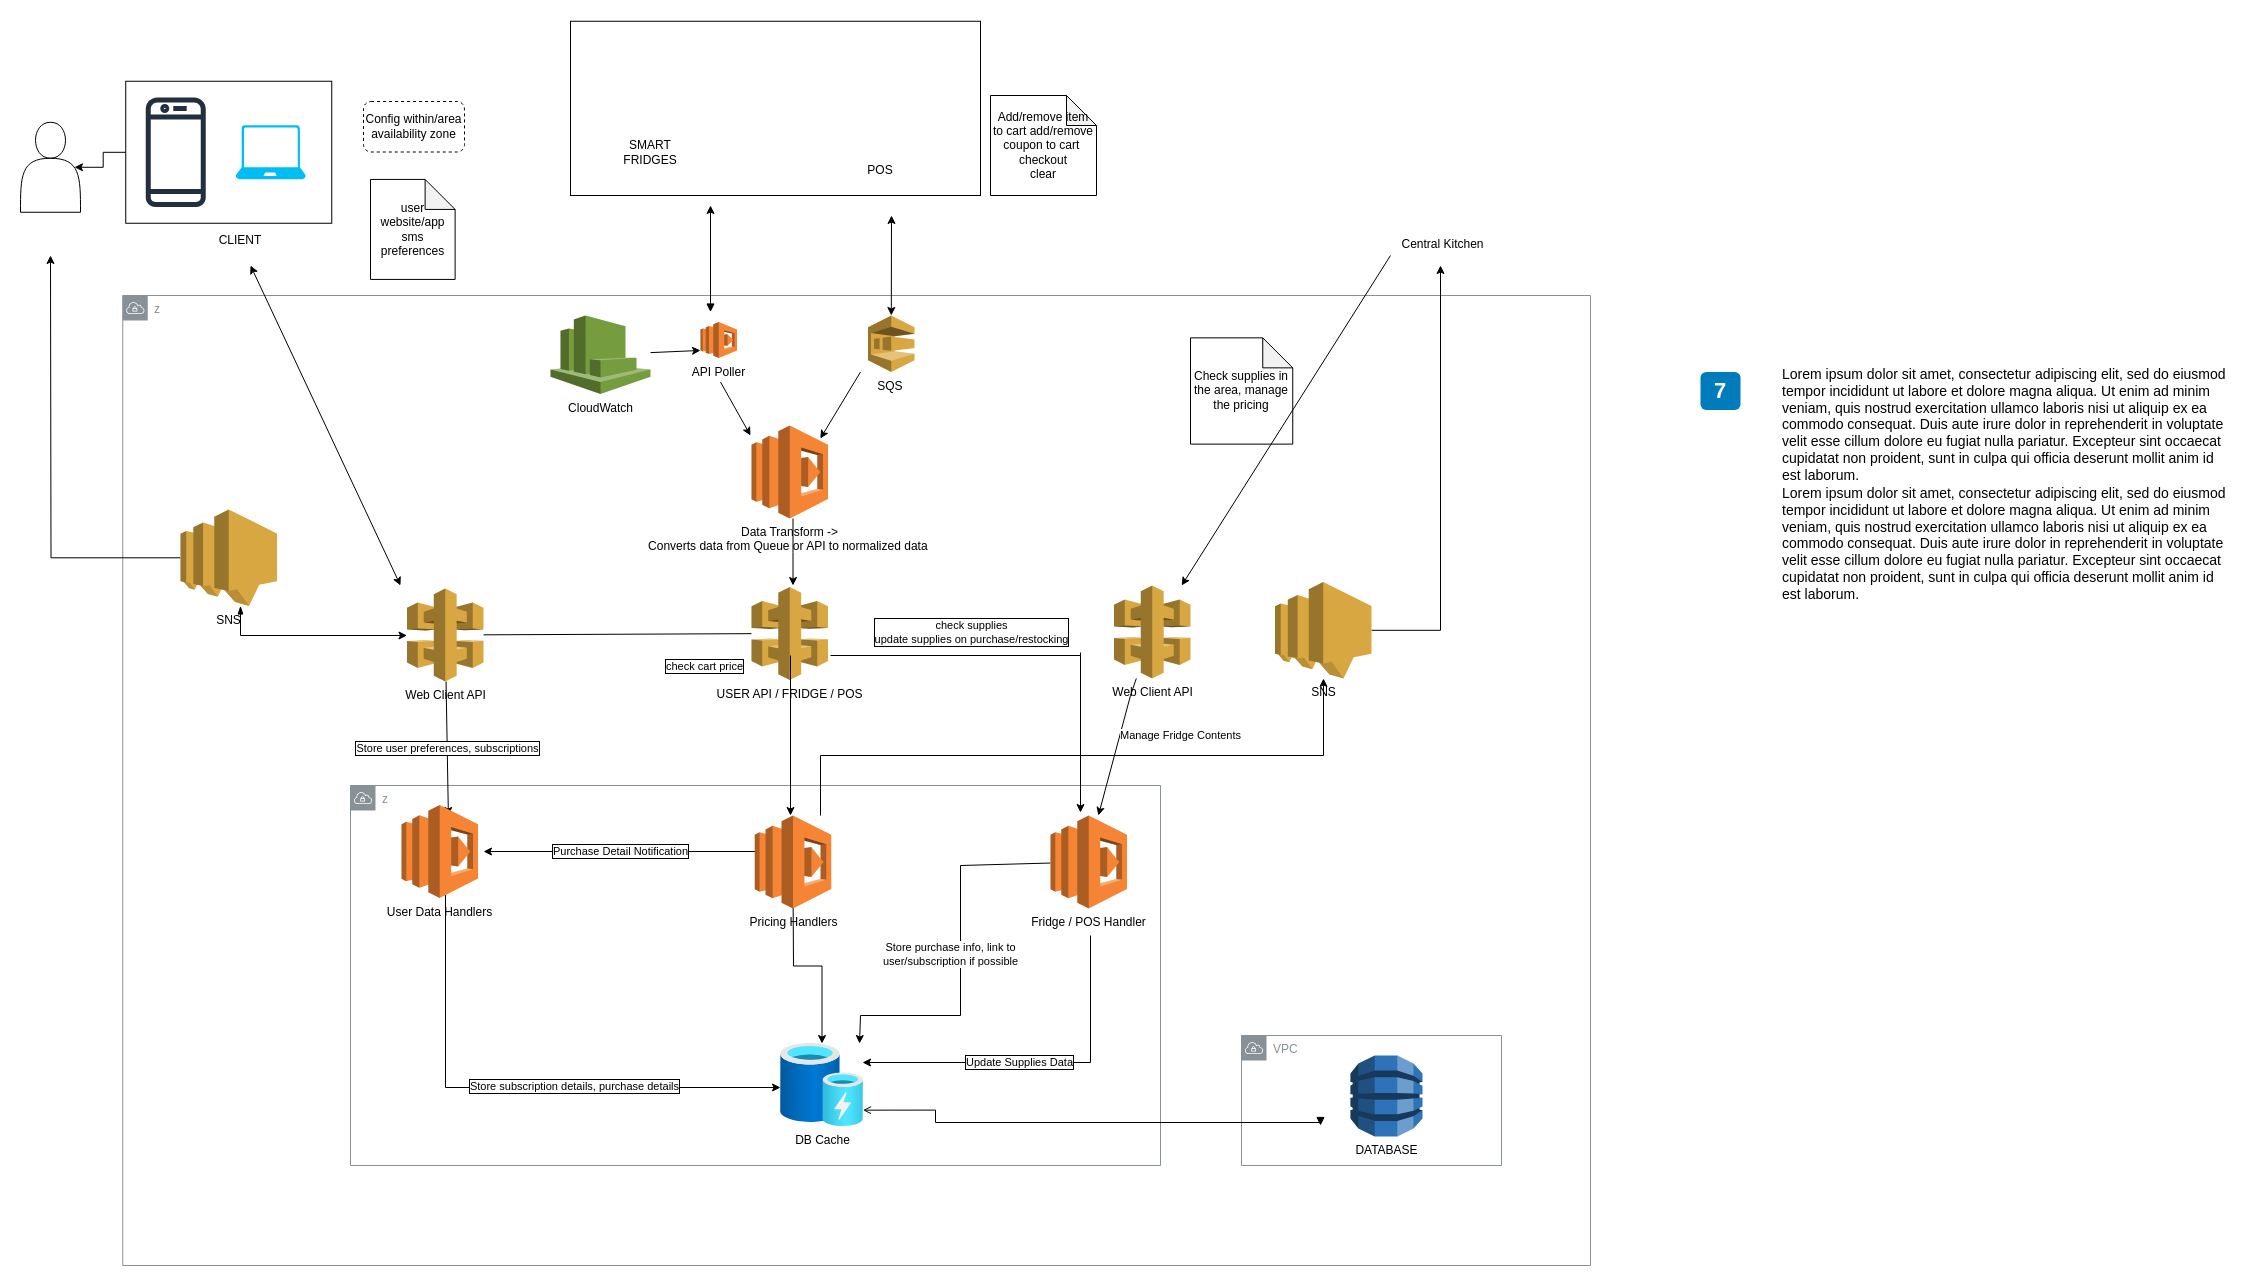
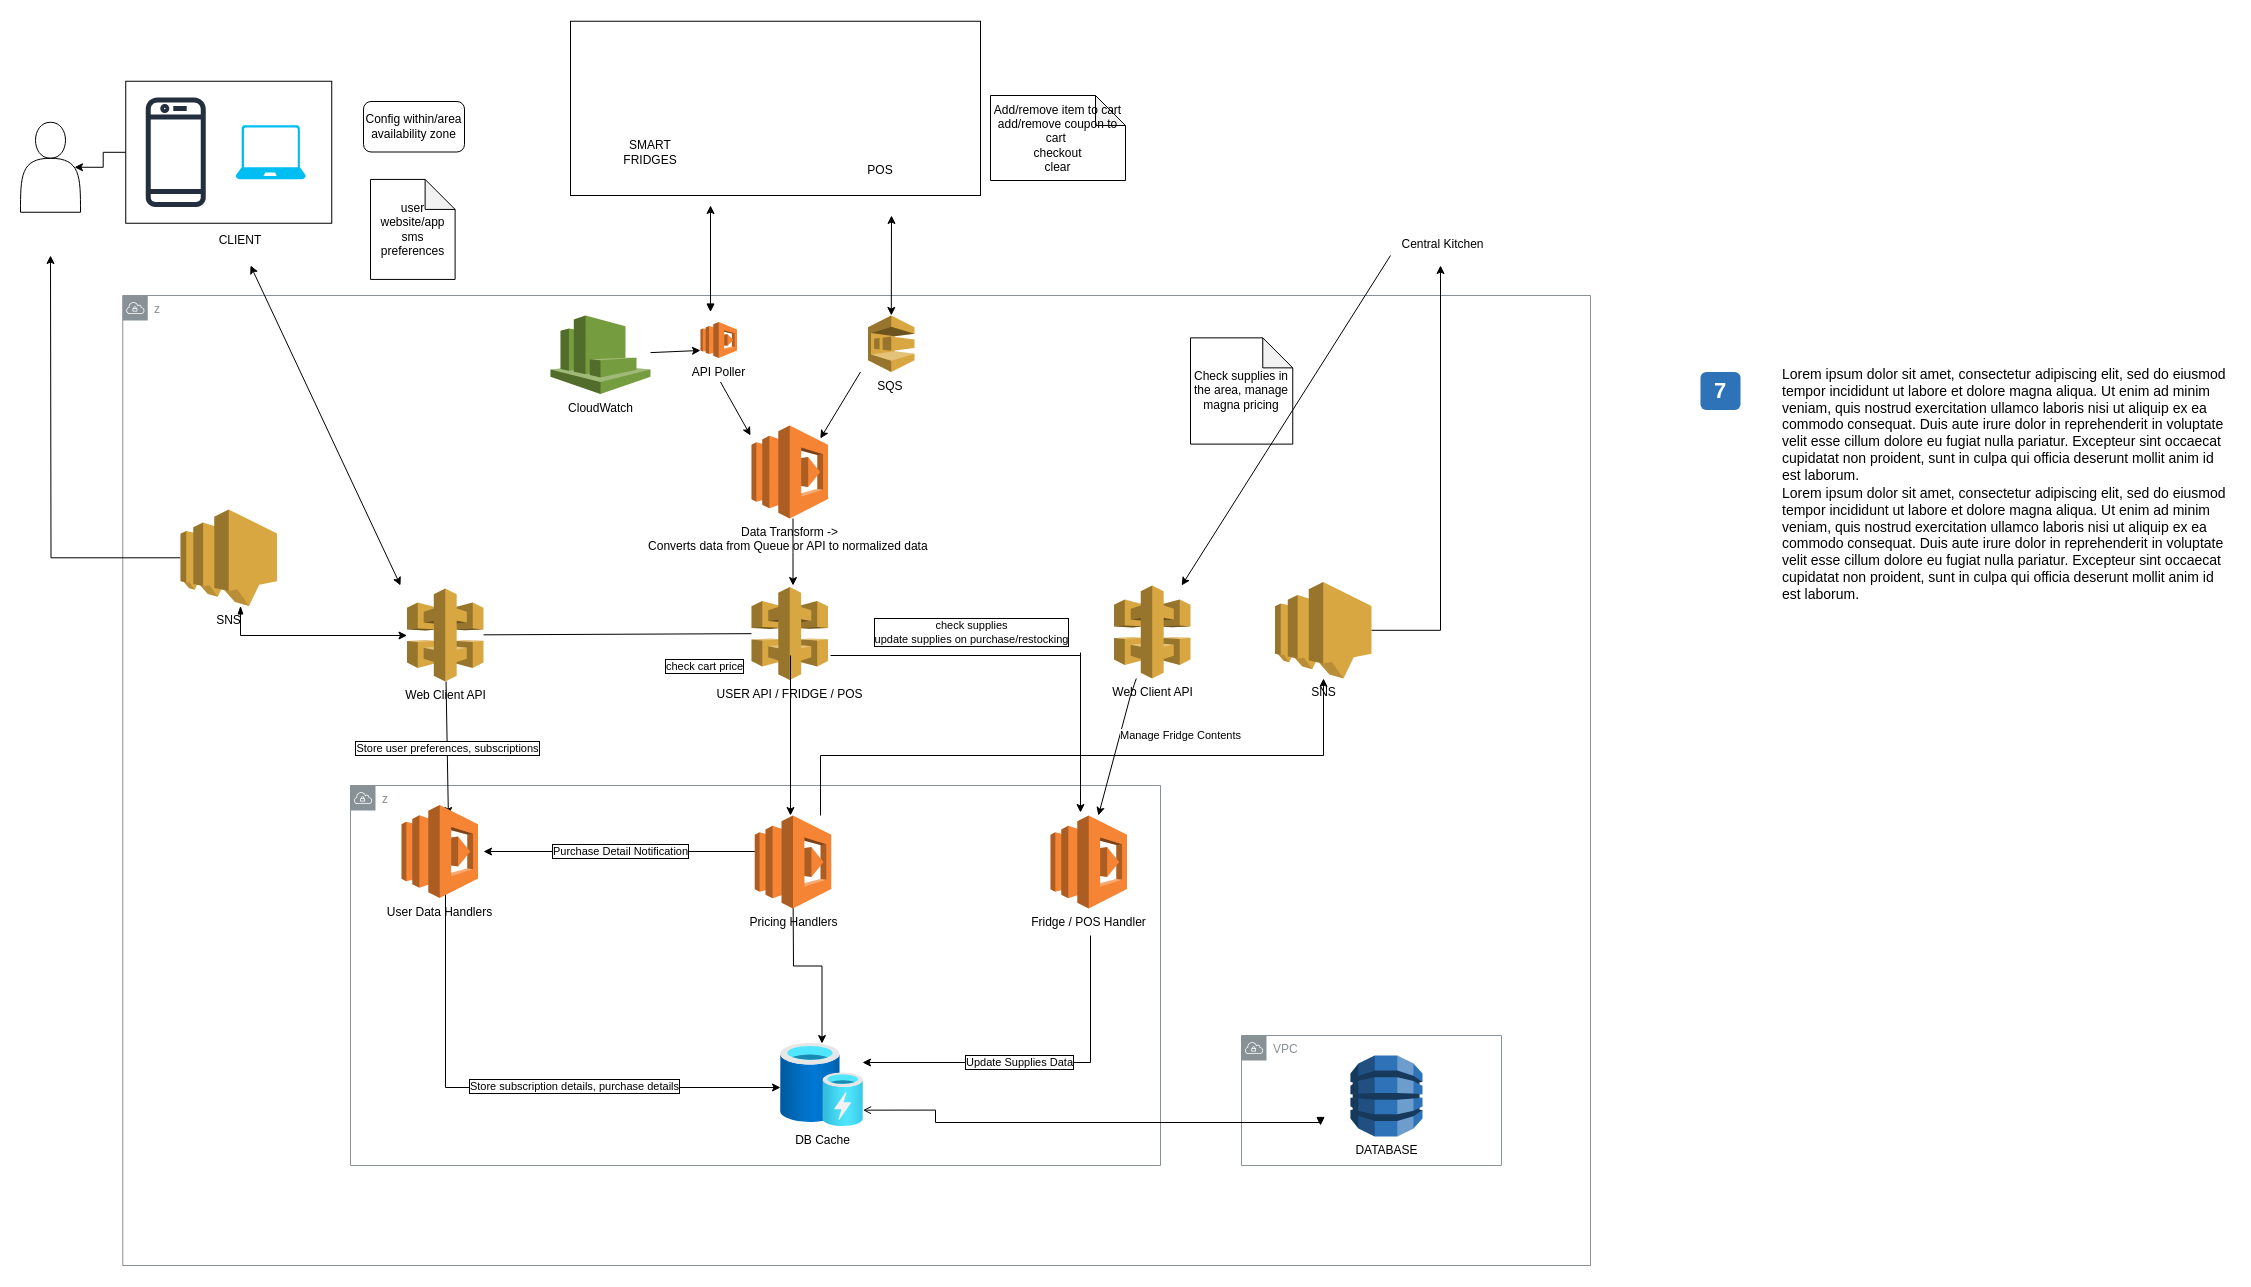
(414, 127) -> (414, 127)
(1044, 146) -> (1058, 138)
(1242, 391) -> (1242, 391)
(1721, 391) -> (1721, 391)
(961, 958) -> none
